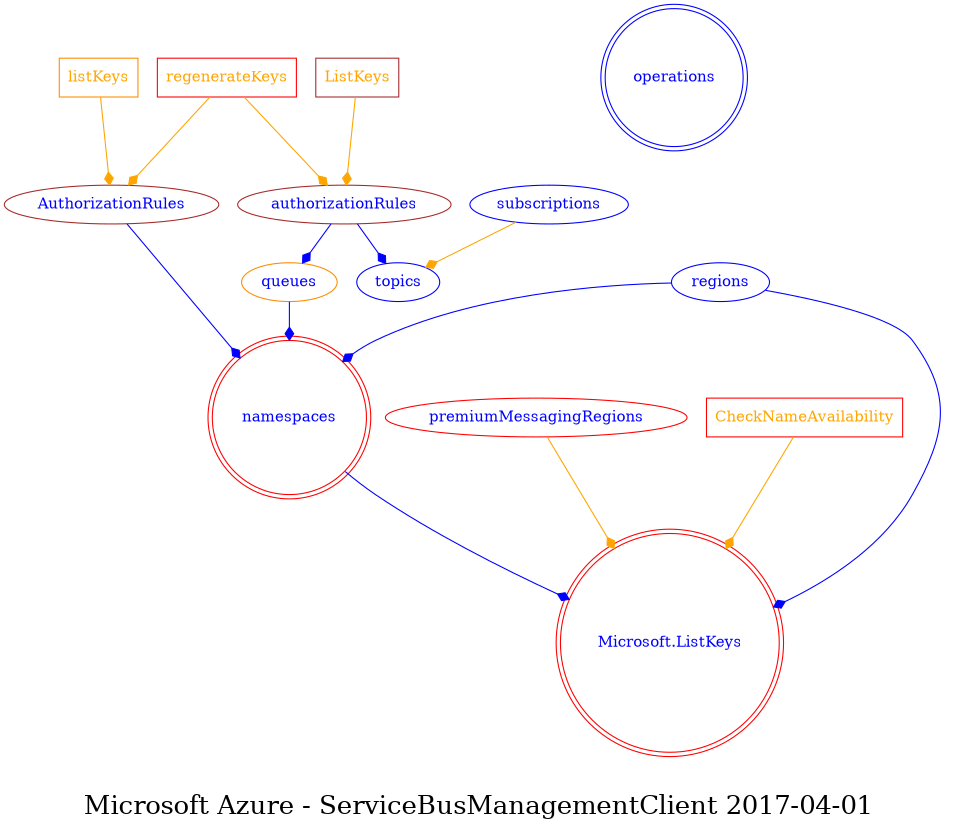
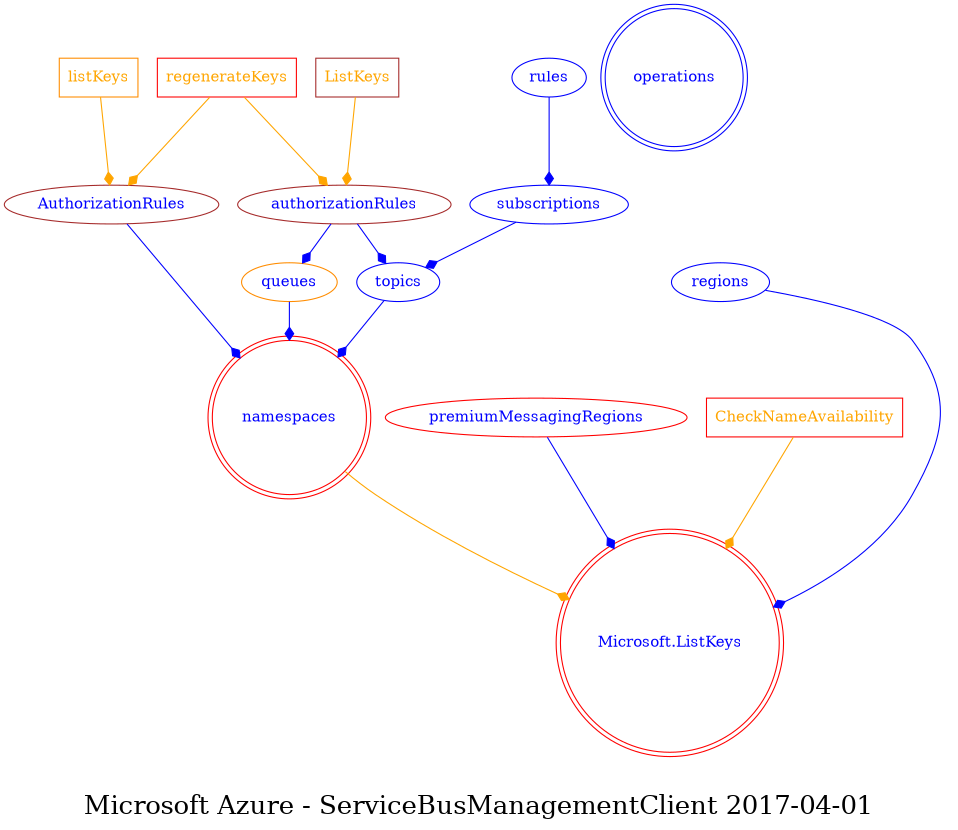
none -> (549, 78)
(477, 242) -> (477, 242)
(508, 300) -> (365, 324)
(577, 487) -> (577, 487)
(448, 539) -> (448, 539)
